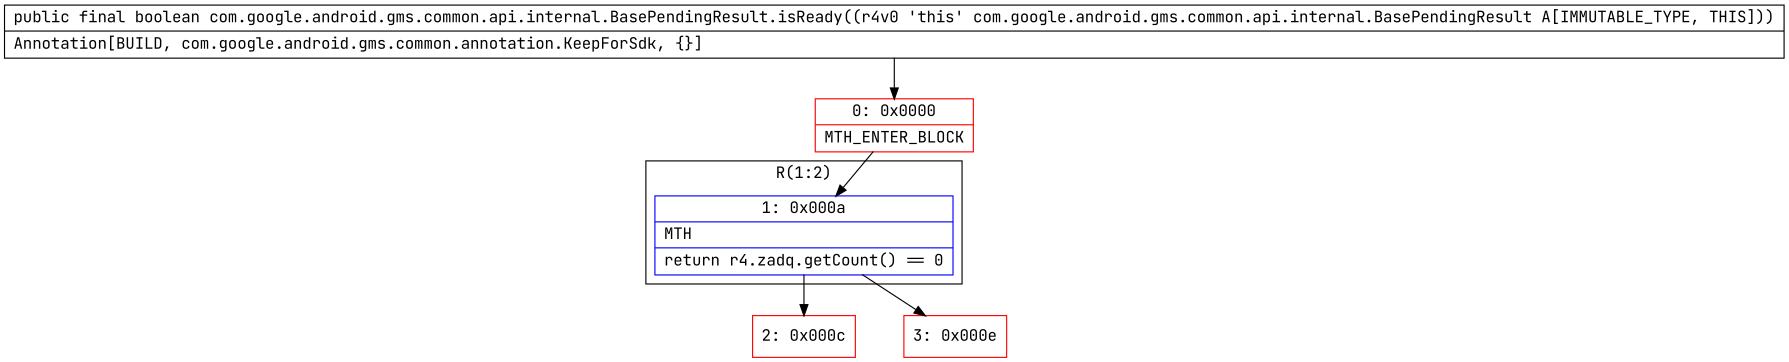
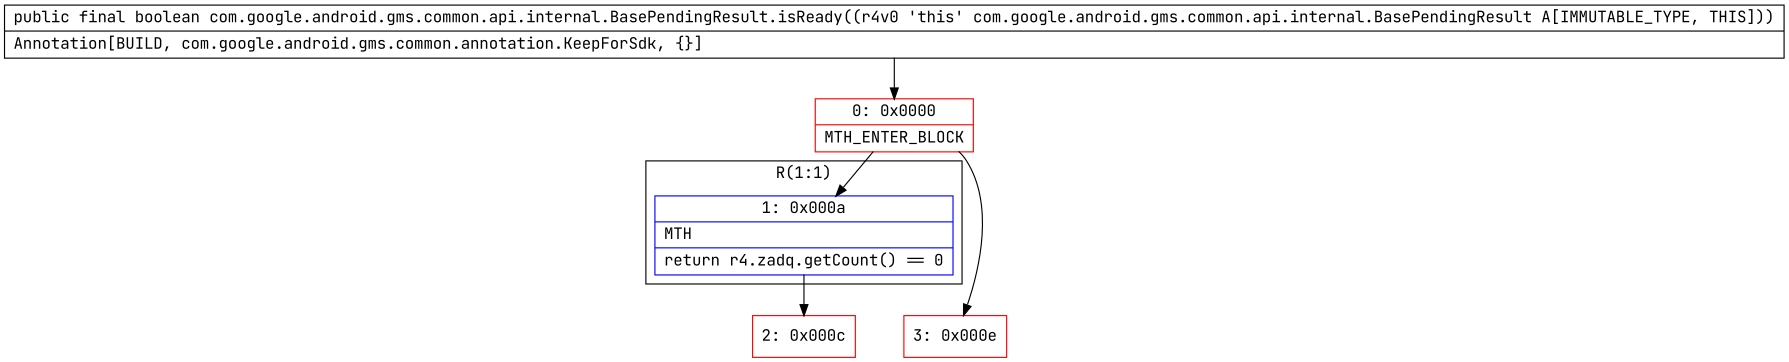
(804, 174) -> (804, 174)
(889, 292) -> (982, 226)
